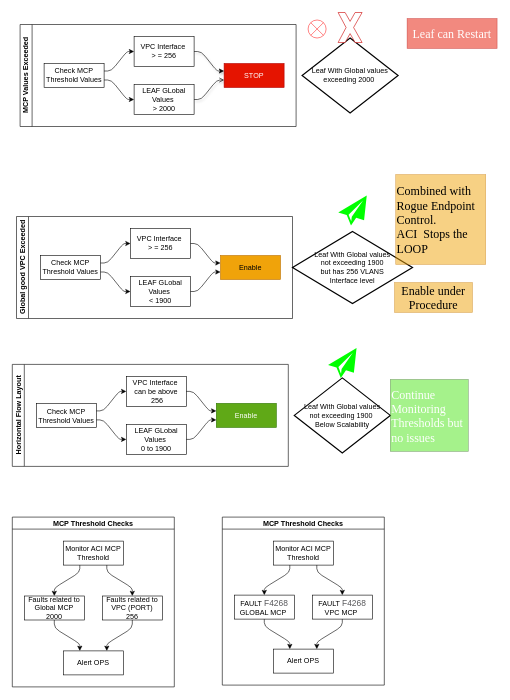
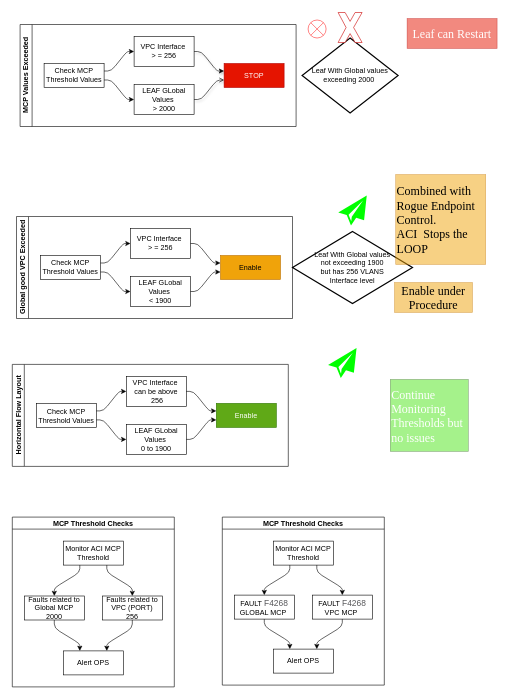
(342, 415) -> none
